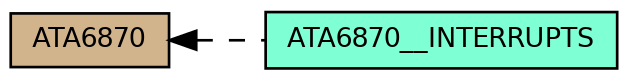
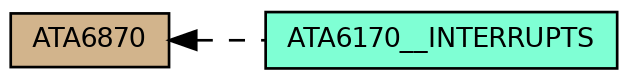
(441, 40) -> (441, 40)
